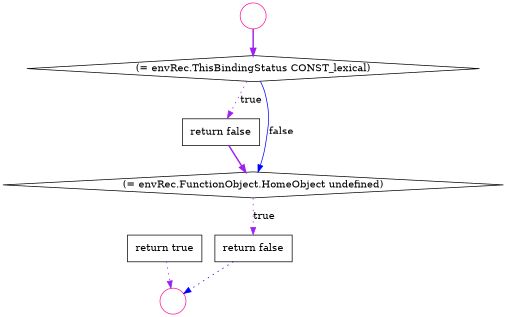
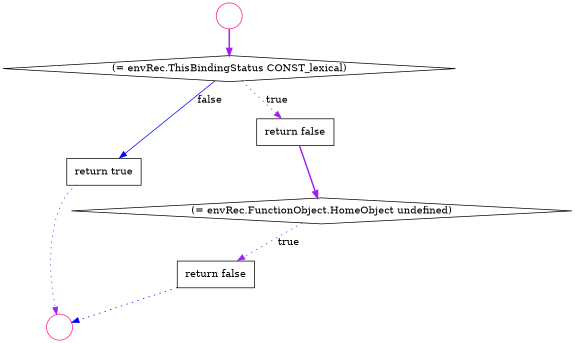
(268, 123) -> (170, 117)
